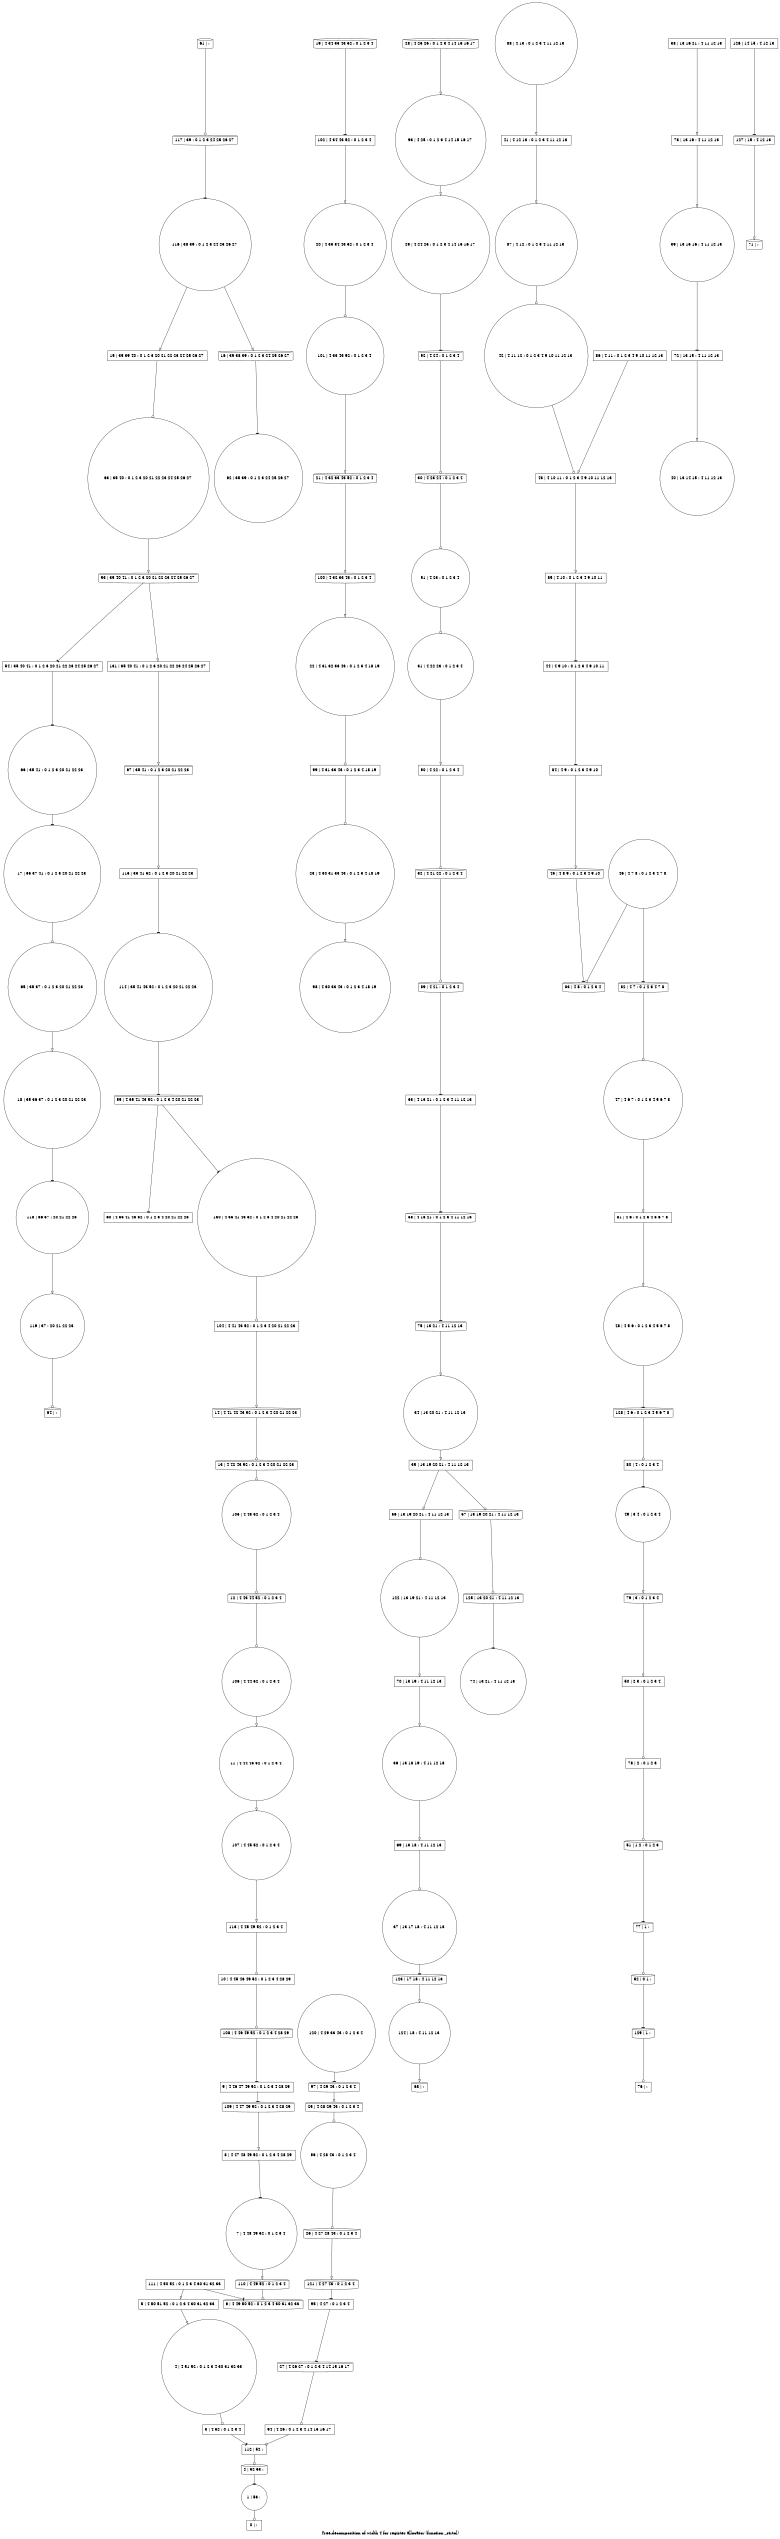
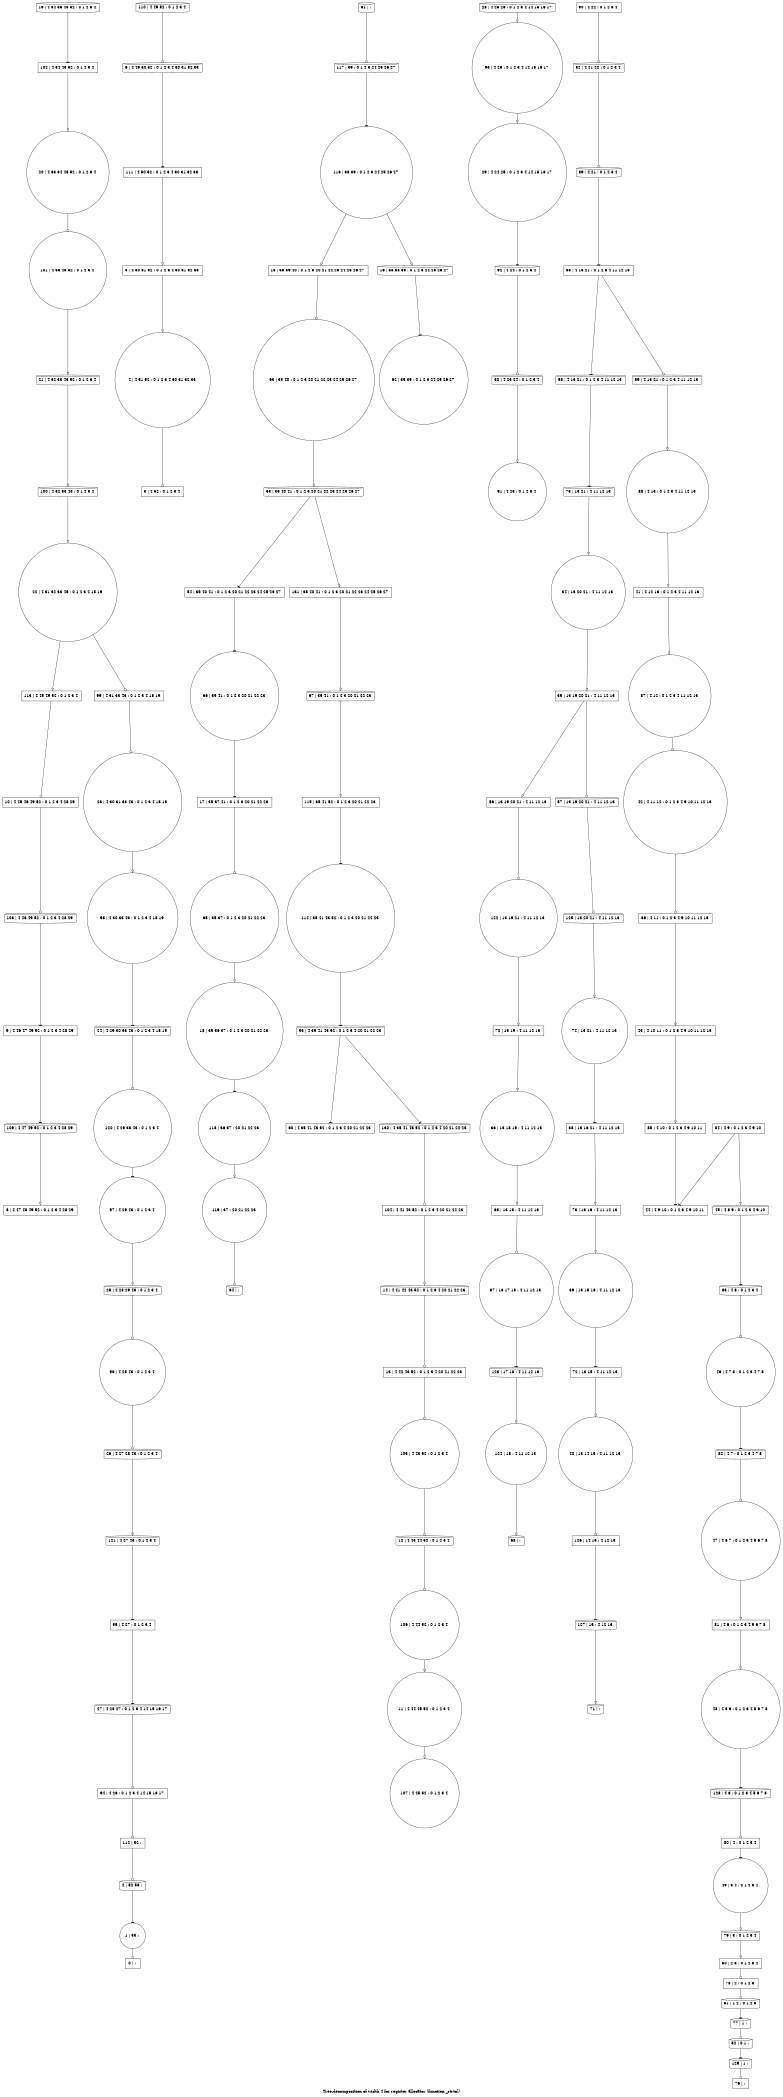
none -> (667, 380)
(563, 438) -> (675, 882)
(441, 515) -> (517, 423)
(441, 666) -> none
(576, 718) -> (708, 1169)
(52, 874) -> (235, 802)
(607, 942) -> (741, 1315)
none -> (133, 1031)
none -> (595, 1093)
(257, 1218) -> (425, 1128)
(257, 1465) -> (425, 1372)
none -> (596, 1512)
(493, 1625) -> (594, 959)
(257, 1900) -> (56, 665)
(334, 2087) -> (133, 1210)
(262, 2234) -> none
(223, 2294) -> (163, 119)
(238, 2439) -> none
